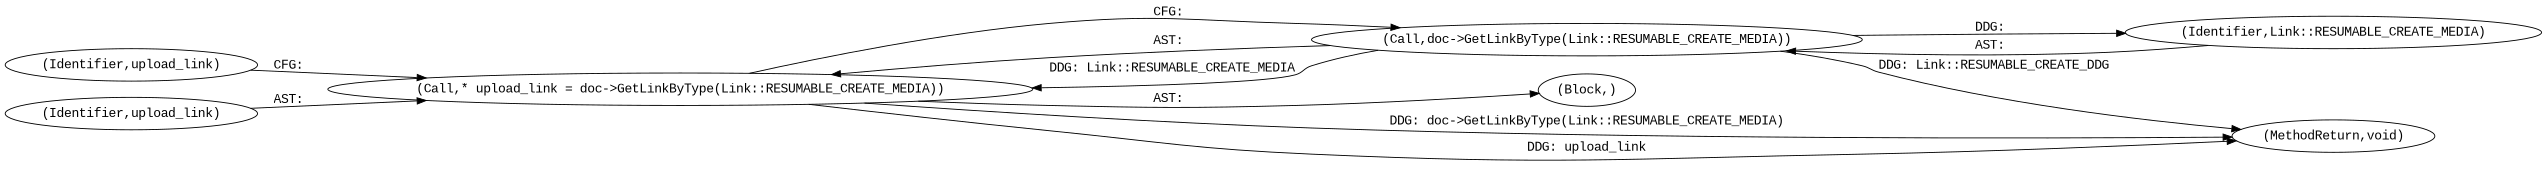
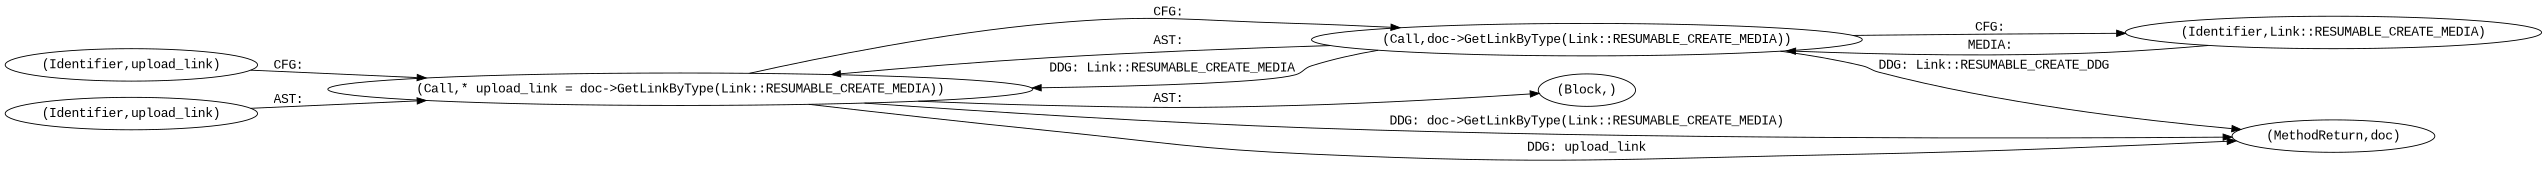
(1994, 27) -> (1994, 27)
(1994, 46) -> (1994, 46)
(2333, 136) -> (2333, 136)
